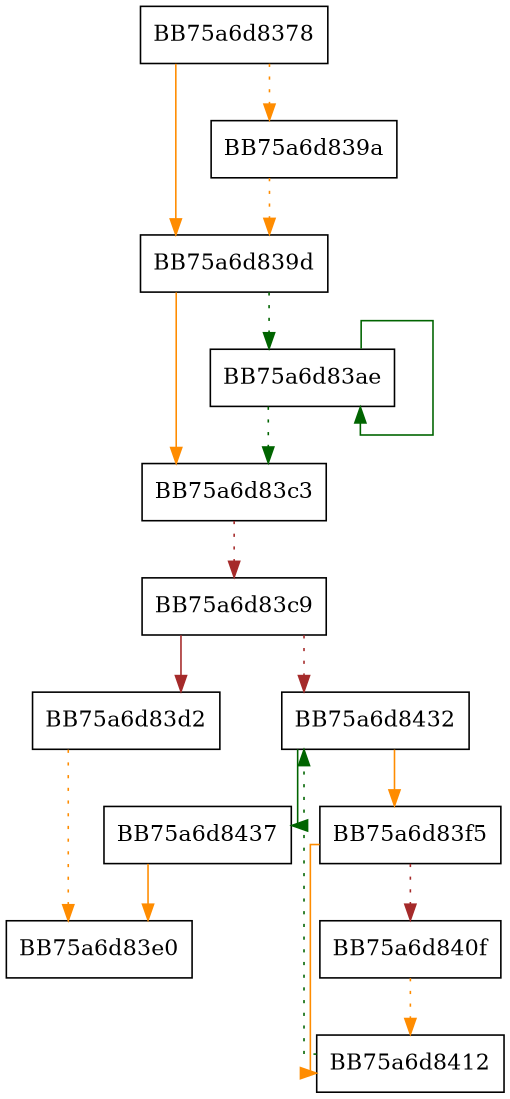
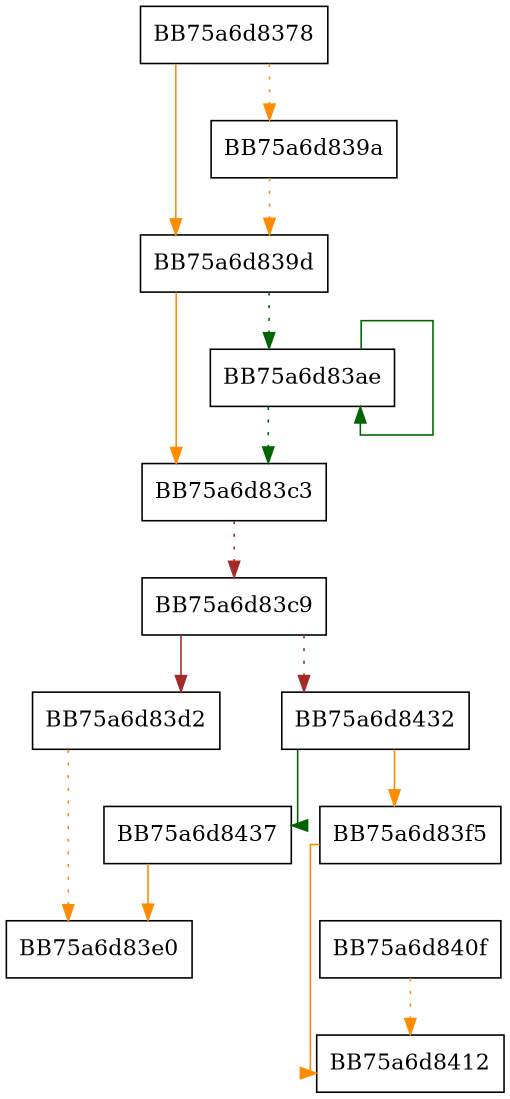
(410, 884) -> none
(304, 916) -> none
